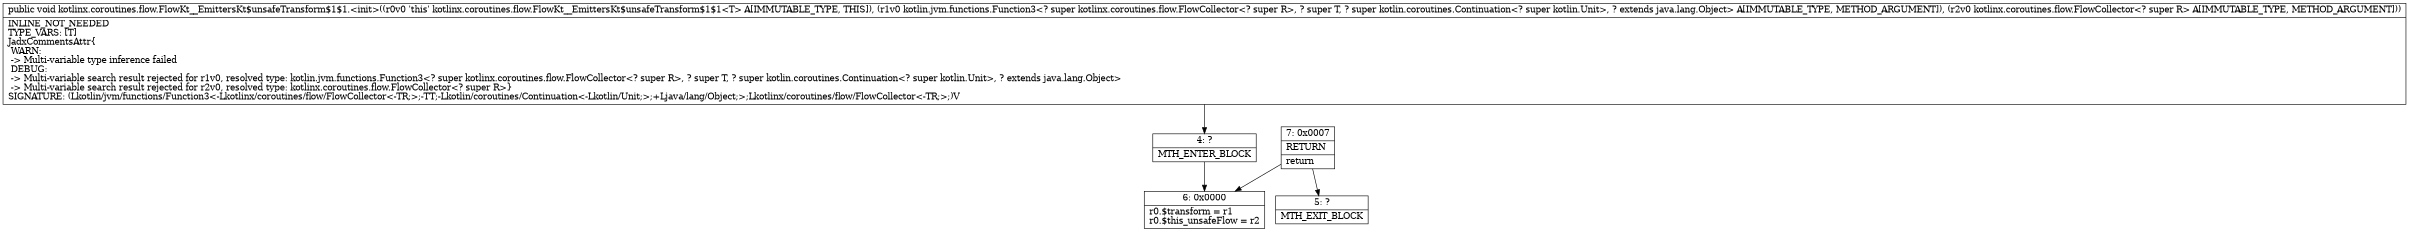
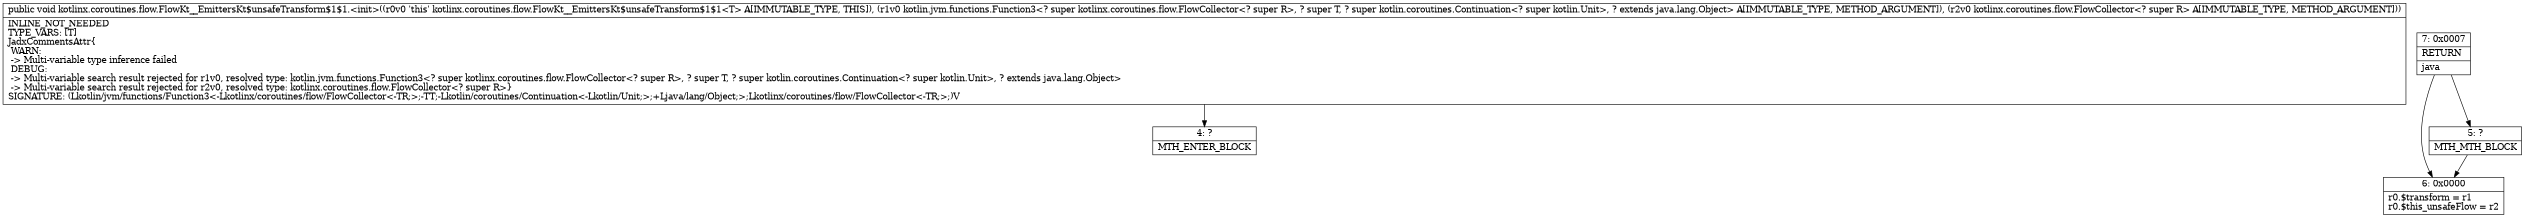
(1300, 162) -> (2431, 68)
(1204, 173) -> (2462, 163)
(1322, 217) -> (2475, 148)
